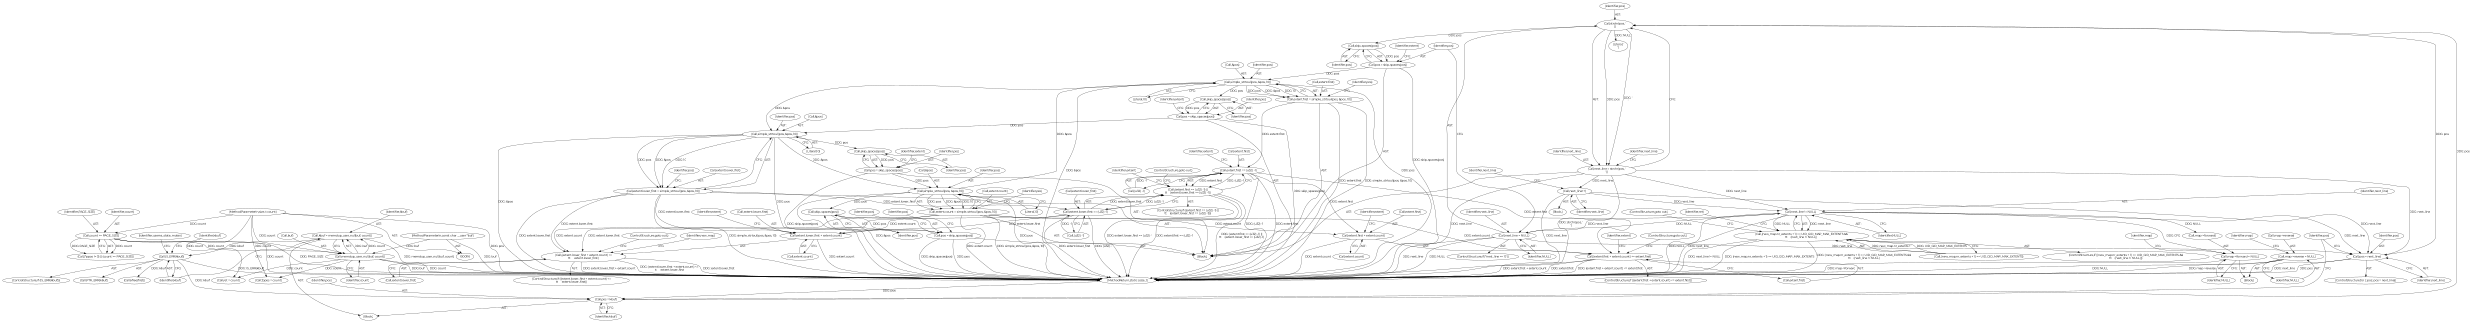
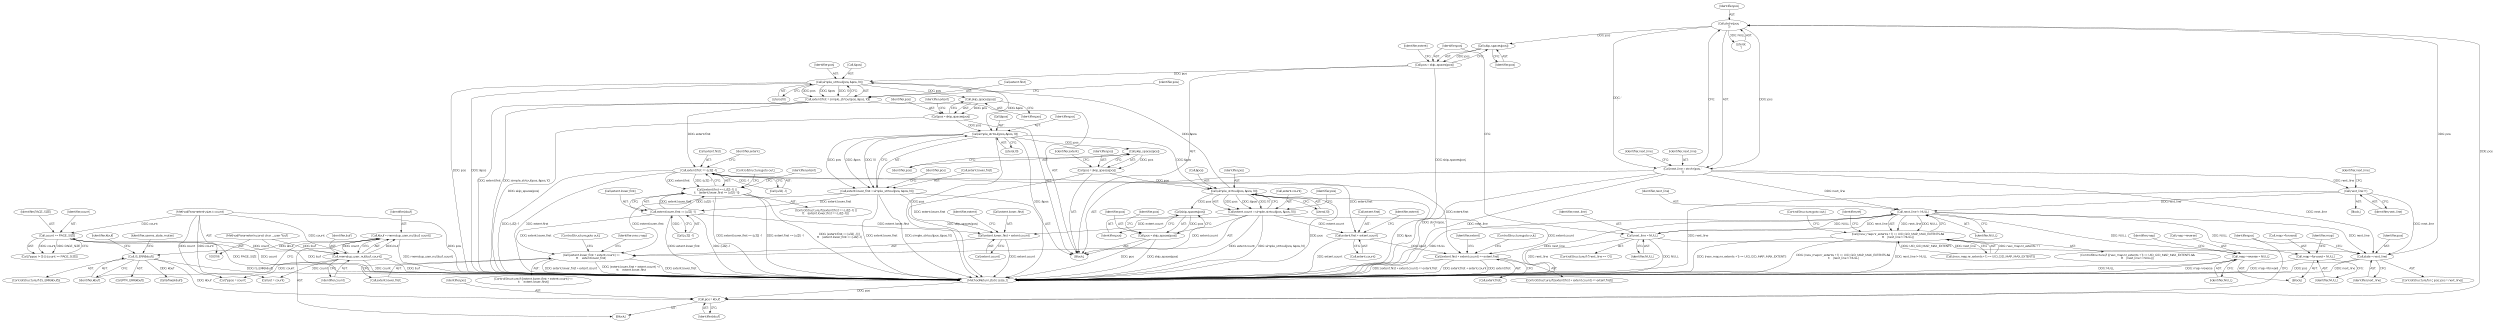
(1461, 92) -> (1746, 35)
(2010, 214) -> (2083, 237)
(287, 236) -> (342, 236)
(2173, 236) -> (2219, 236)
(1426, 246) -> (1419, 246)
(2367, 257) -> (2372, 257)
(134, 280) -> (171, 280)
